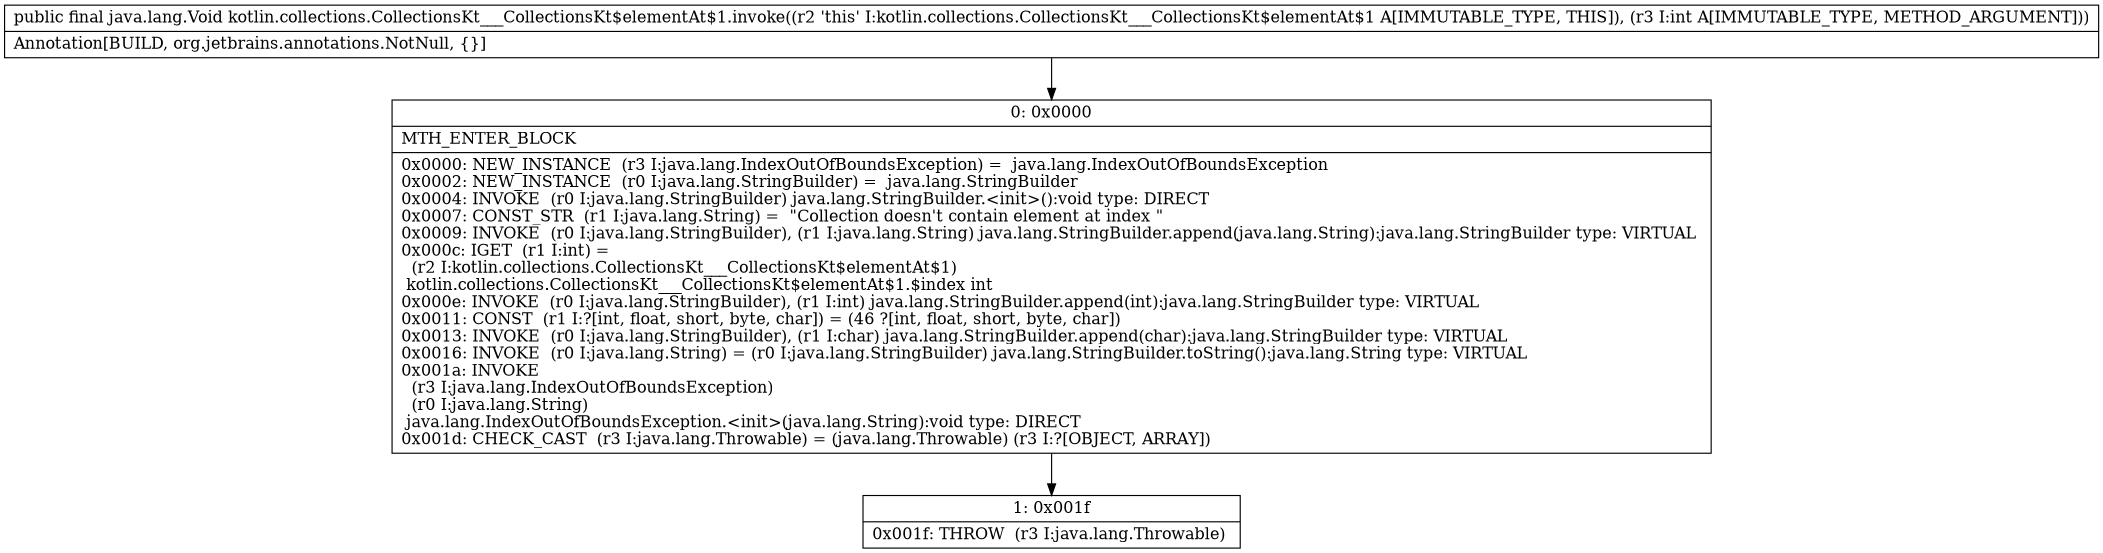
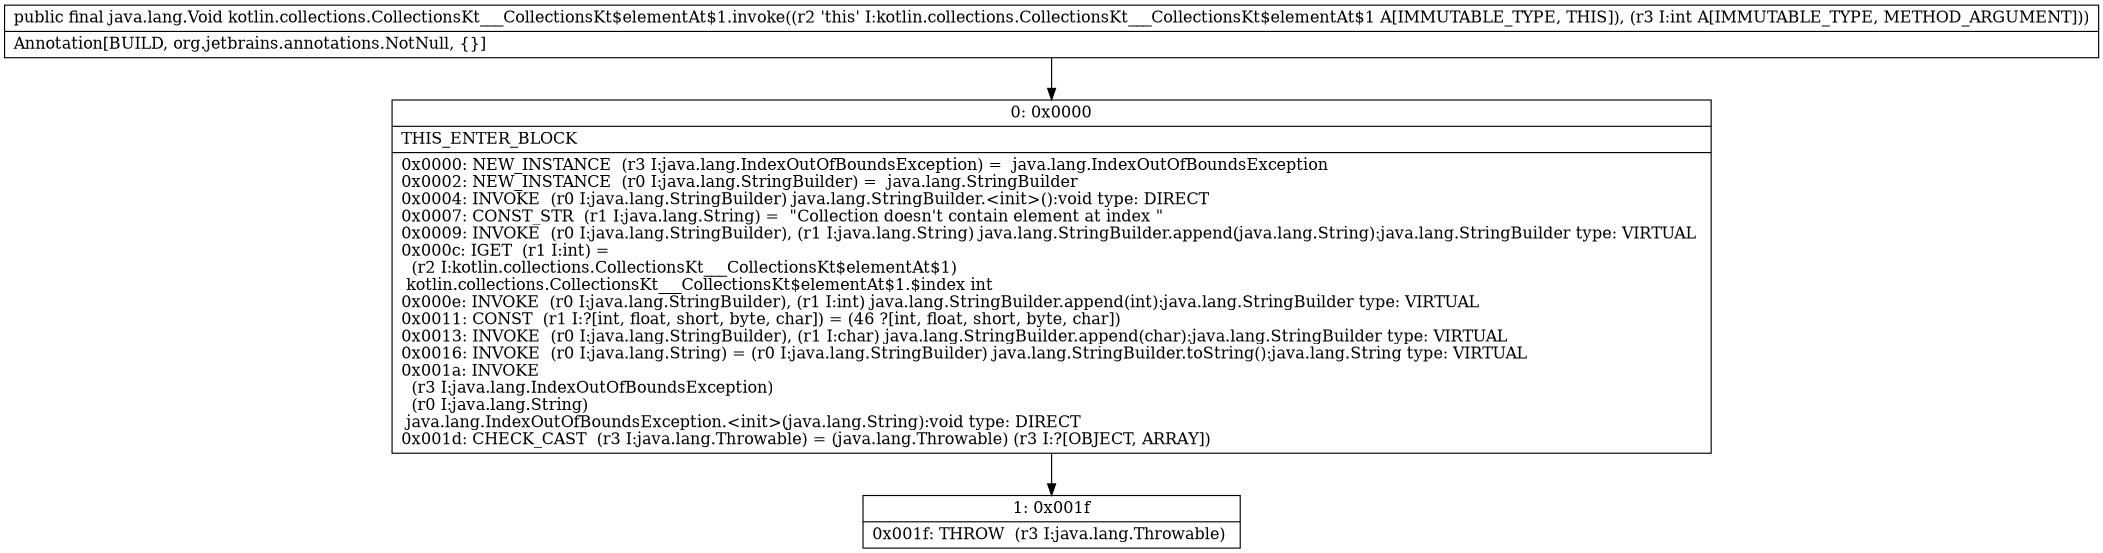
(489, 139) -> (489, 139)
